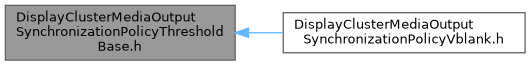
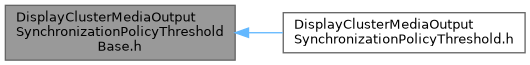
(404, 33) -> (404, 33)
